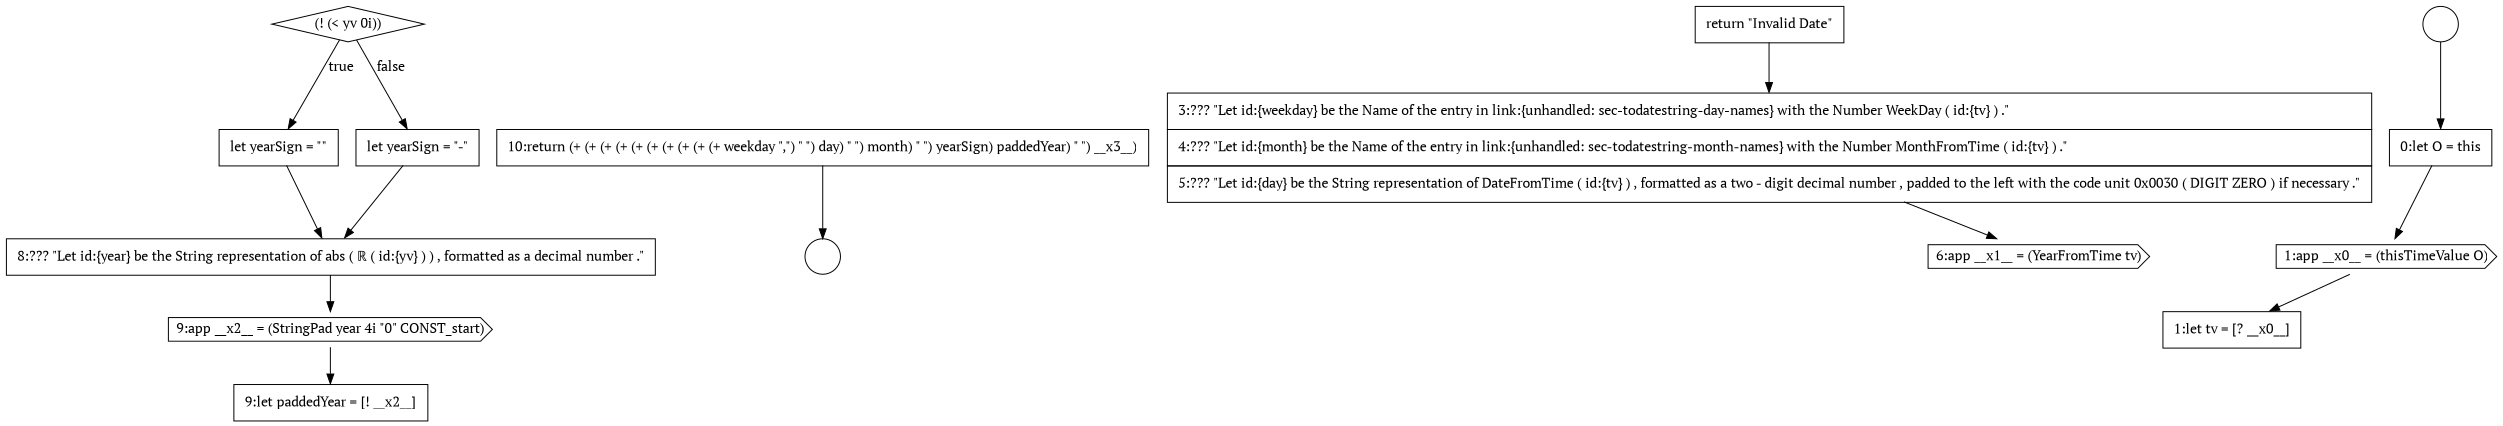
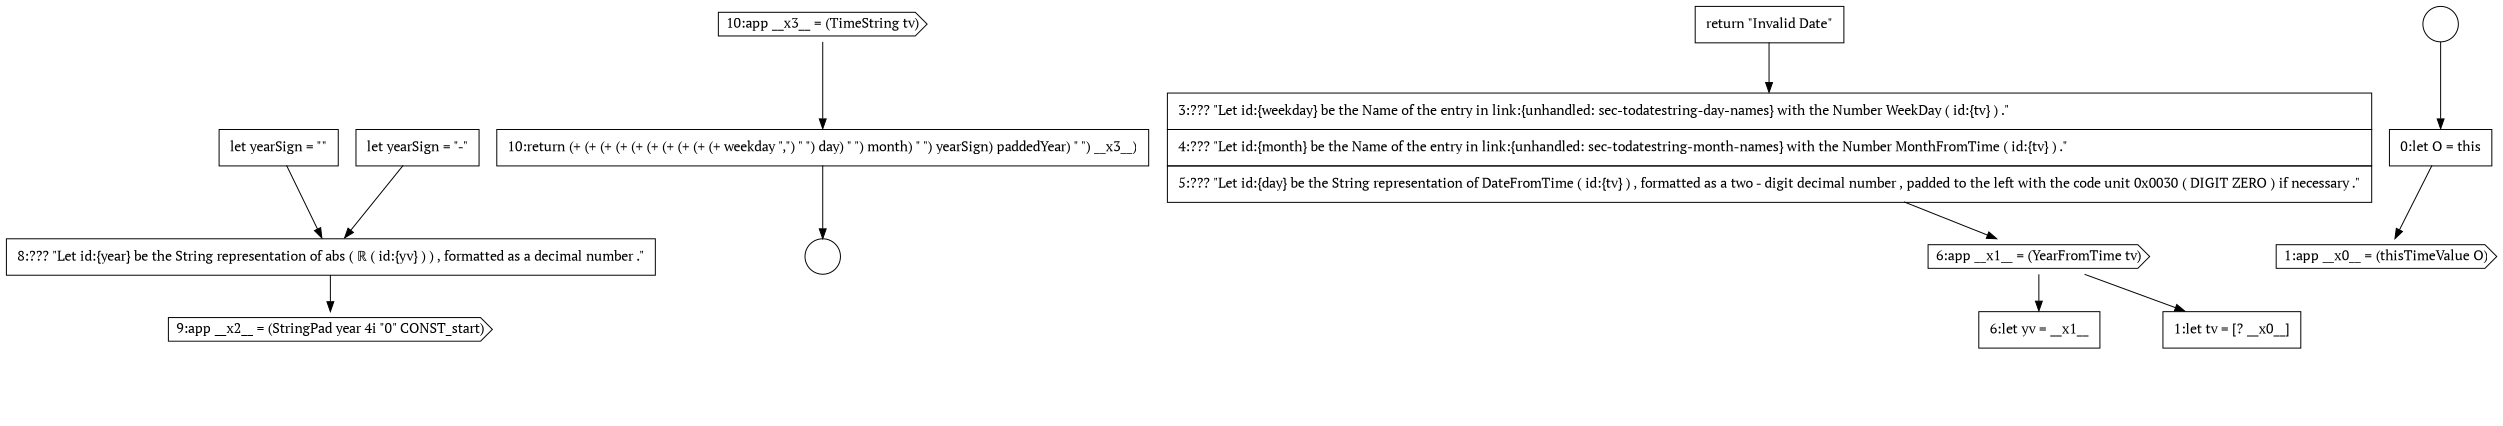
(348, 24) -> none
none -> (823, 24)
(2314, 291) -> (2130, 291)
none -> (2039, 329)
(330, 402) -> none
